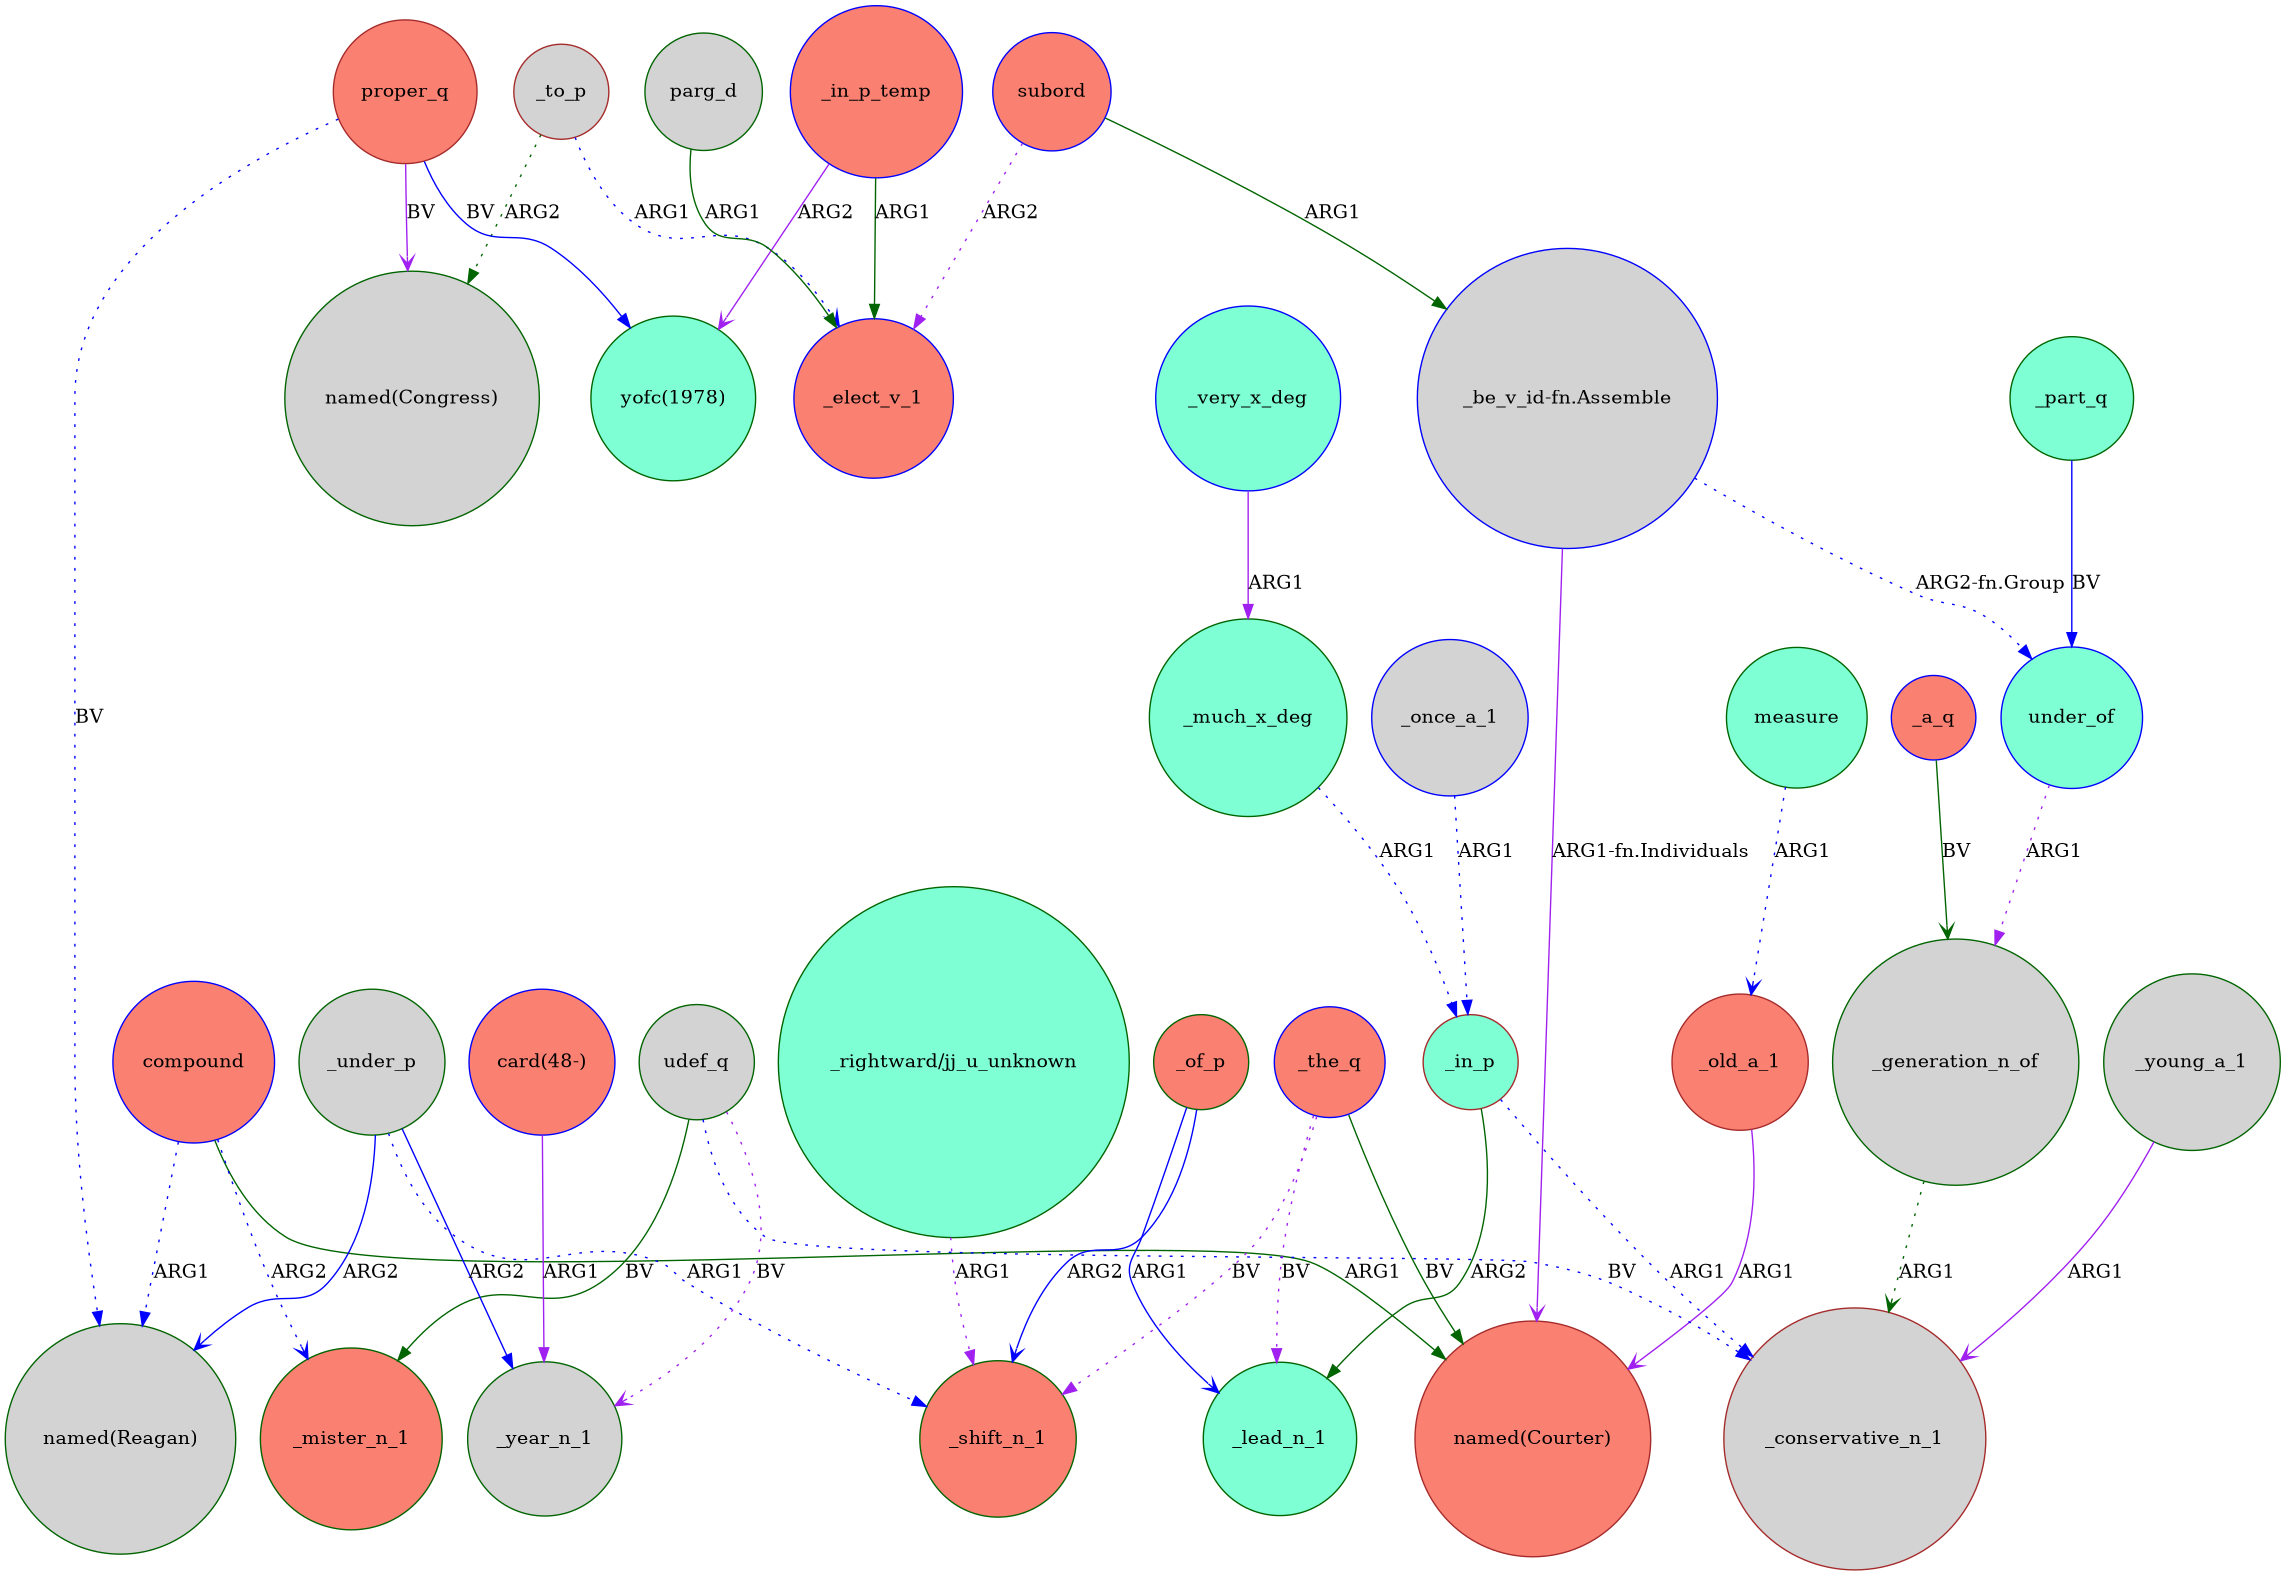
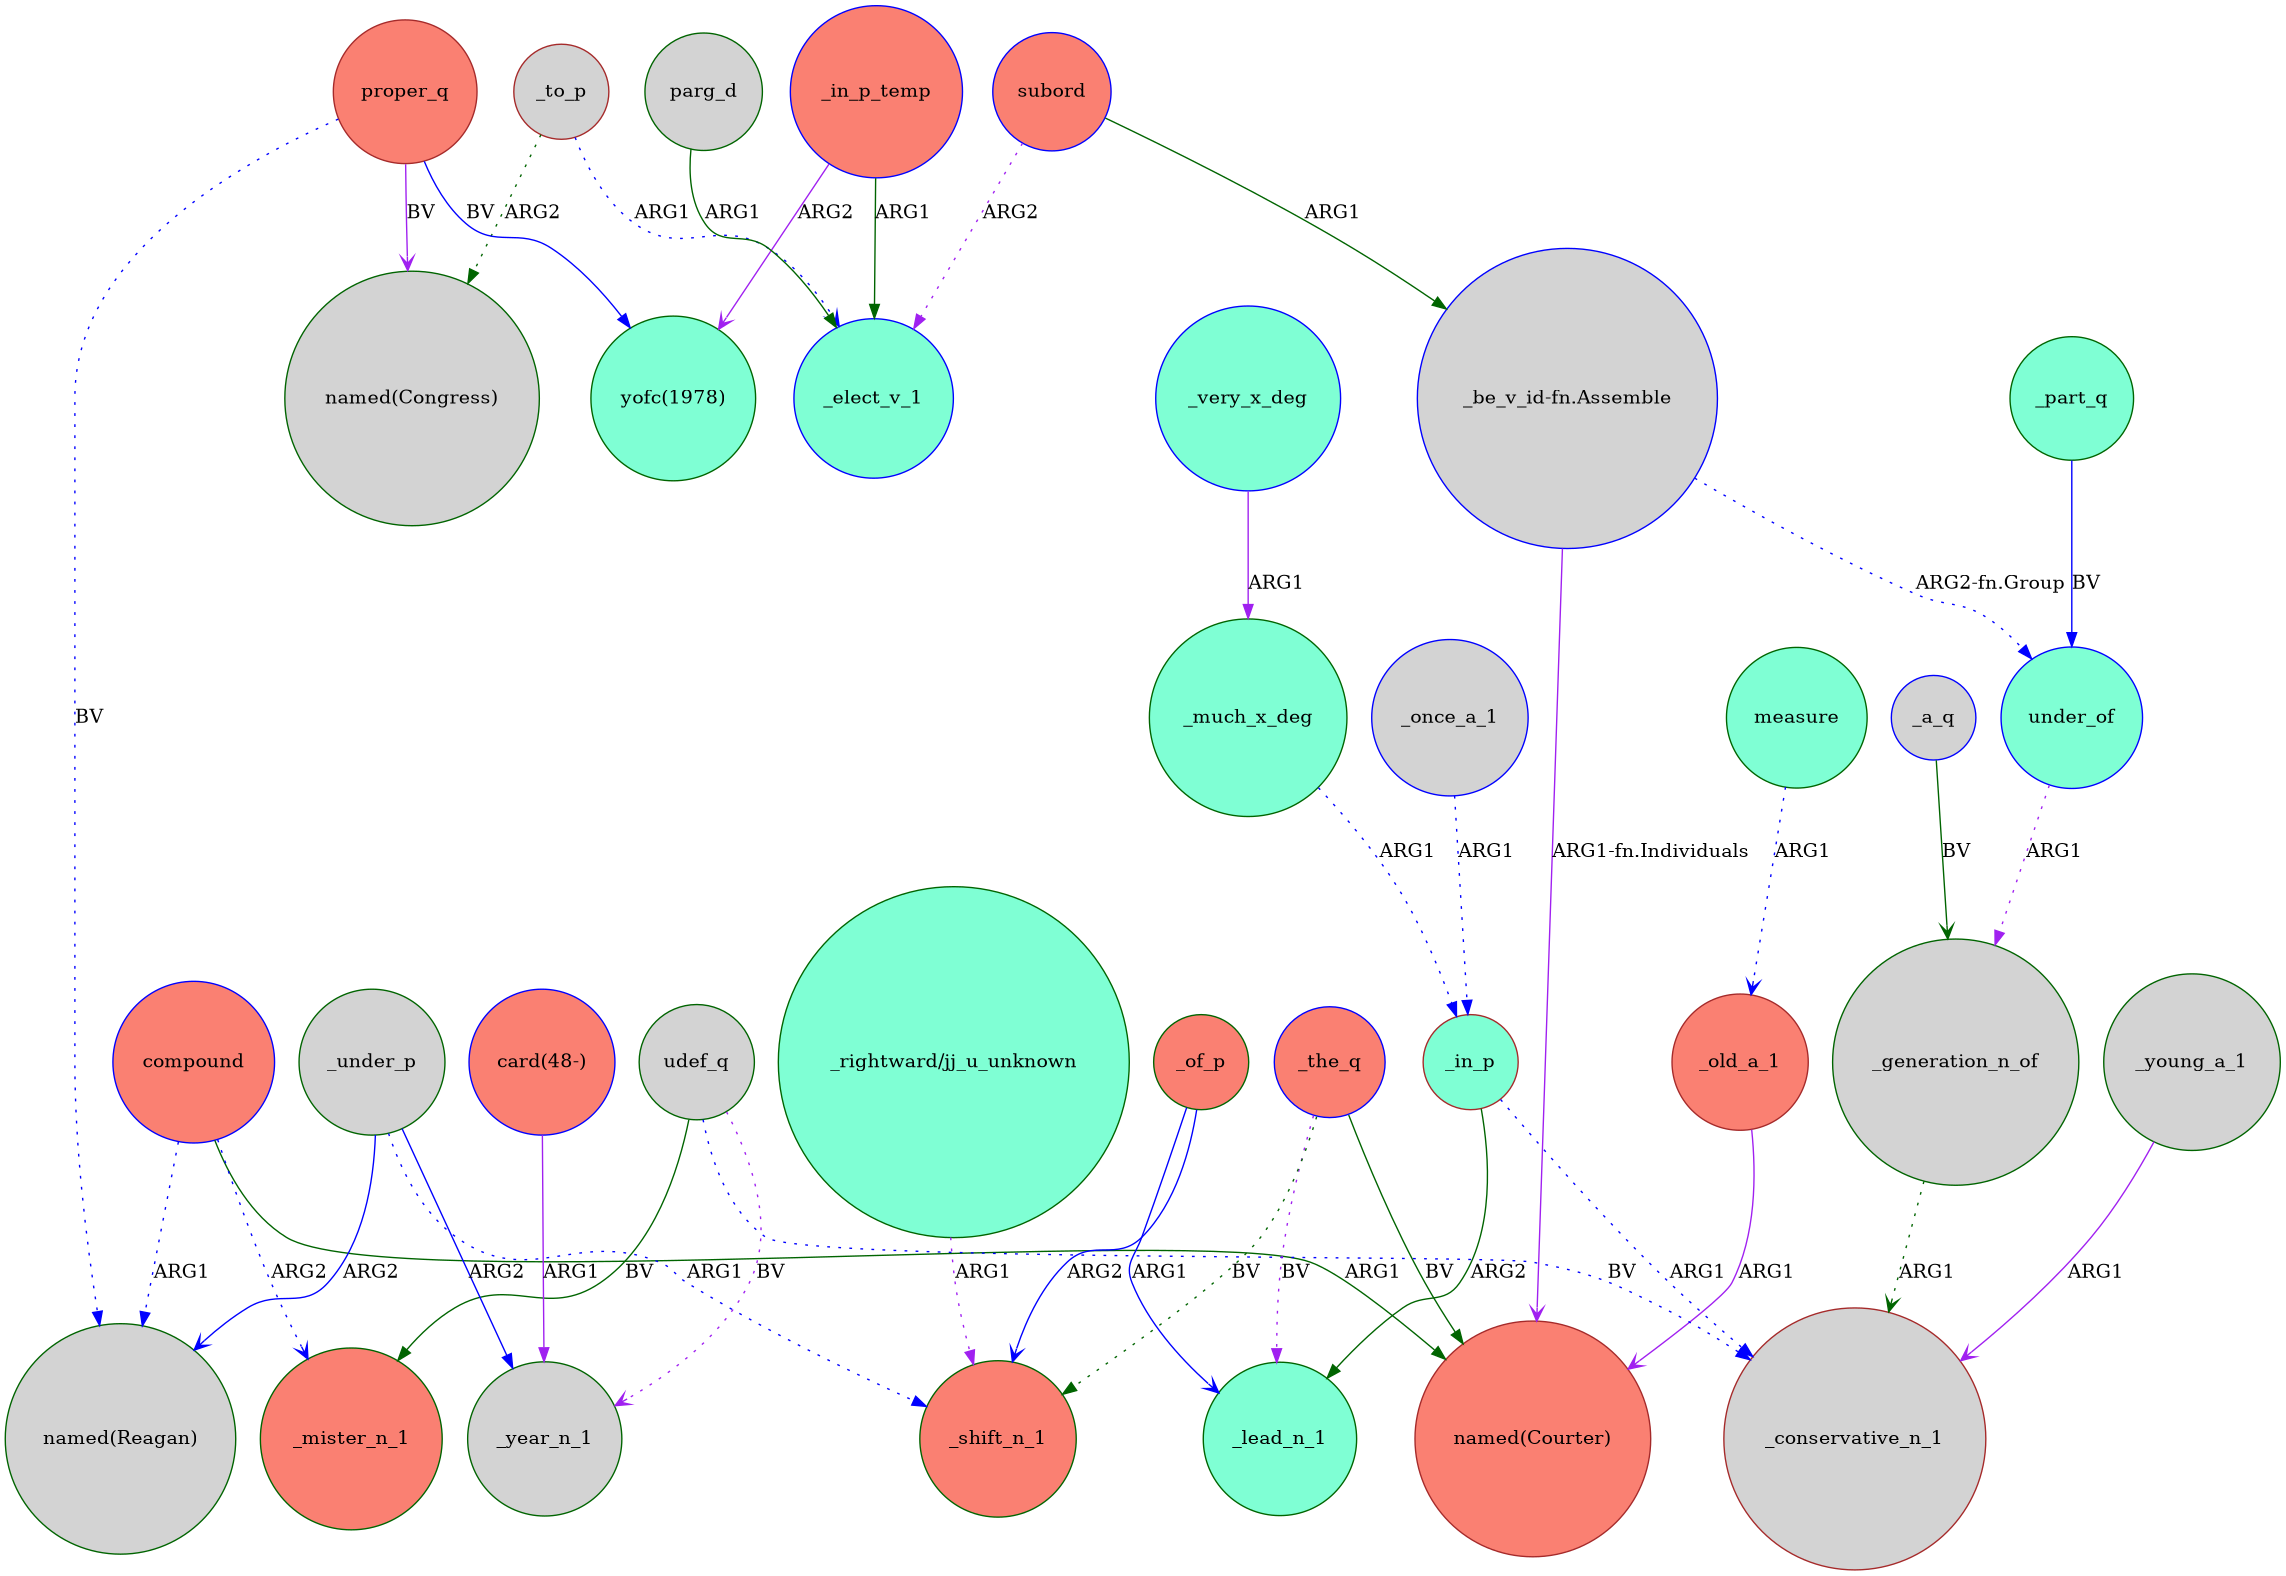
(874, 398) -> (874, 398)
(1934, 718) -> (1934, 718)
(1223, 1275) -> (1223, 1275)
